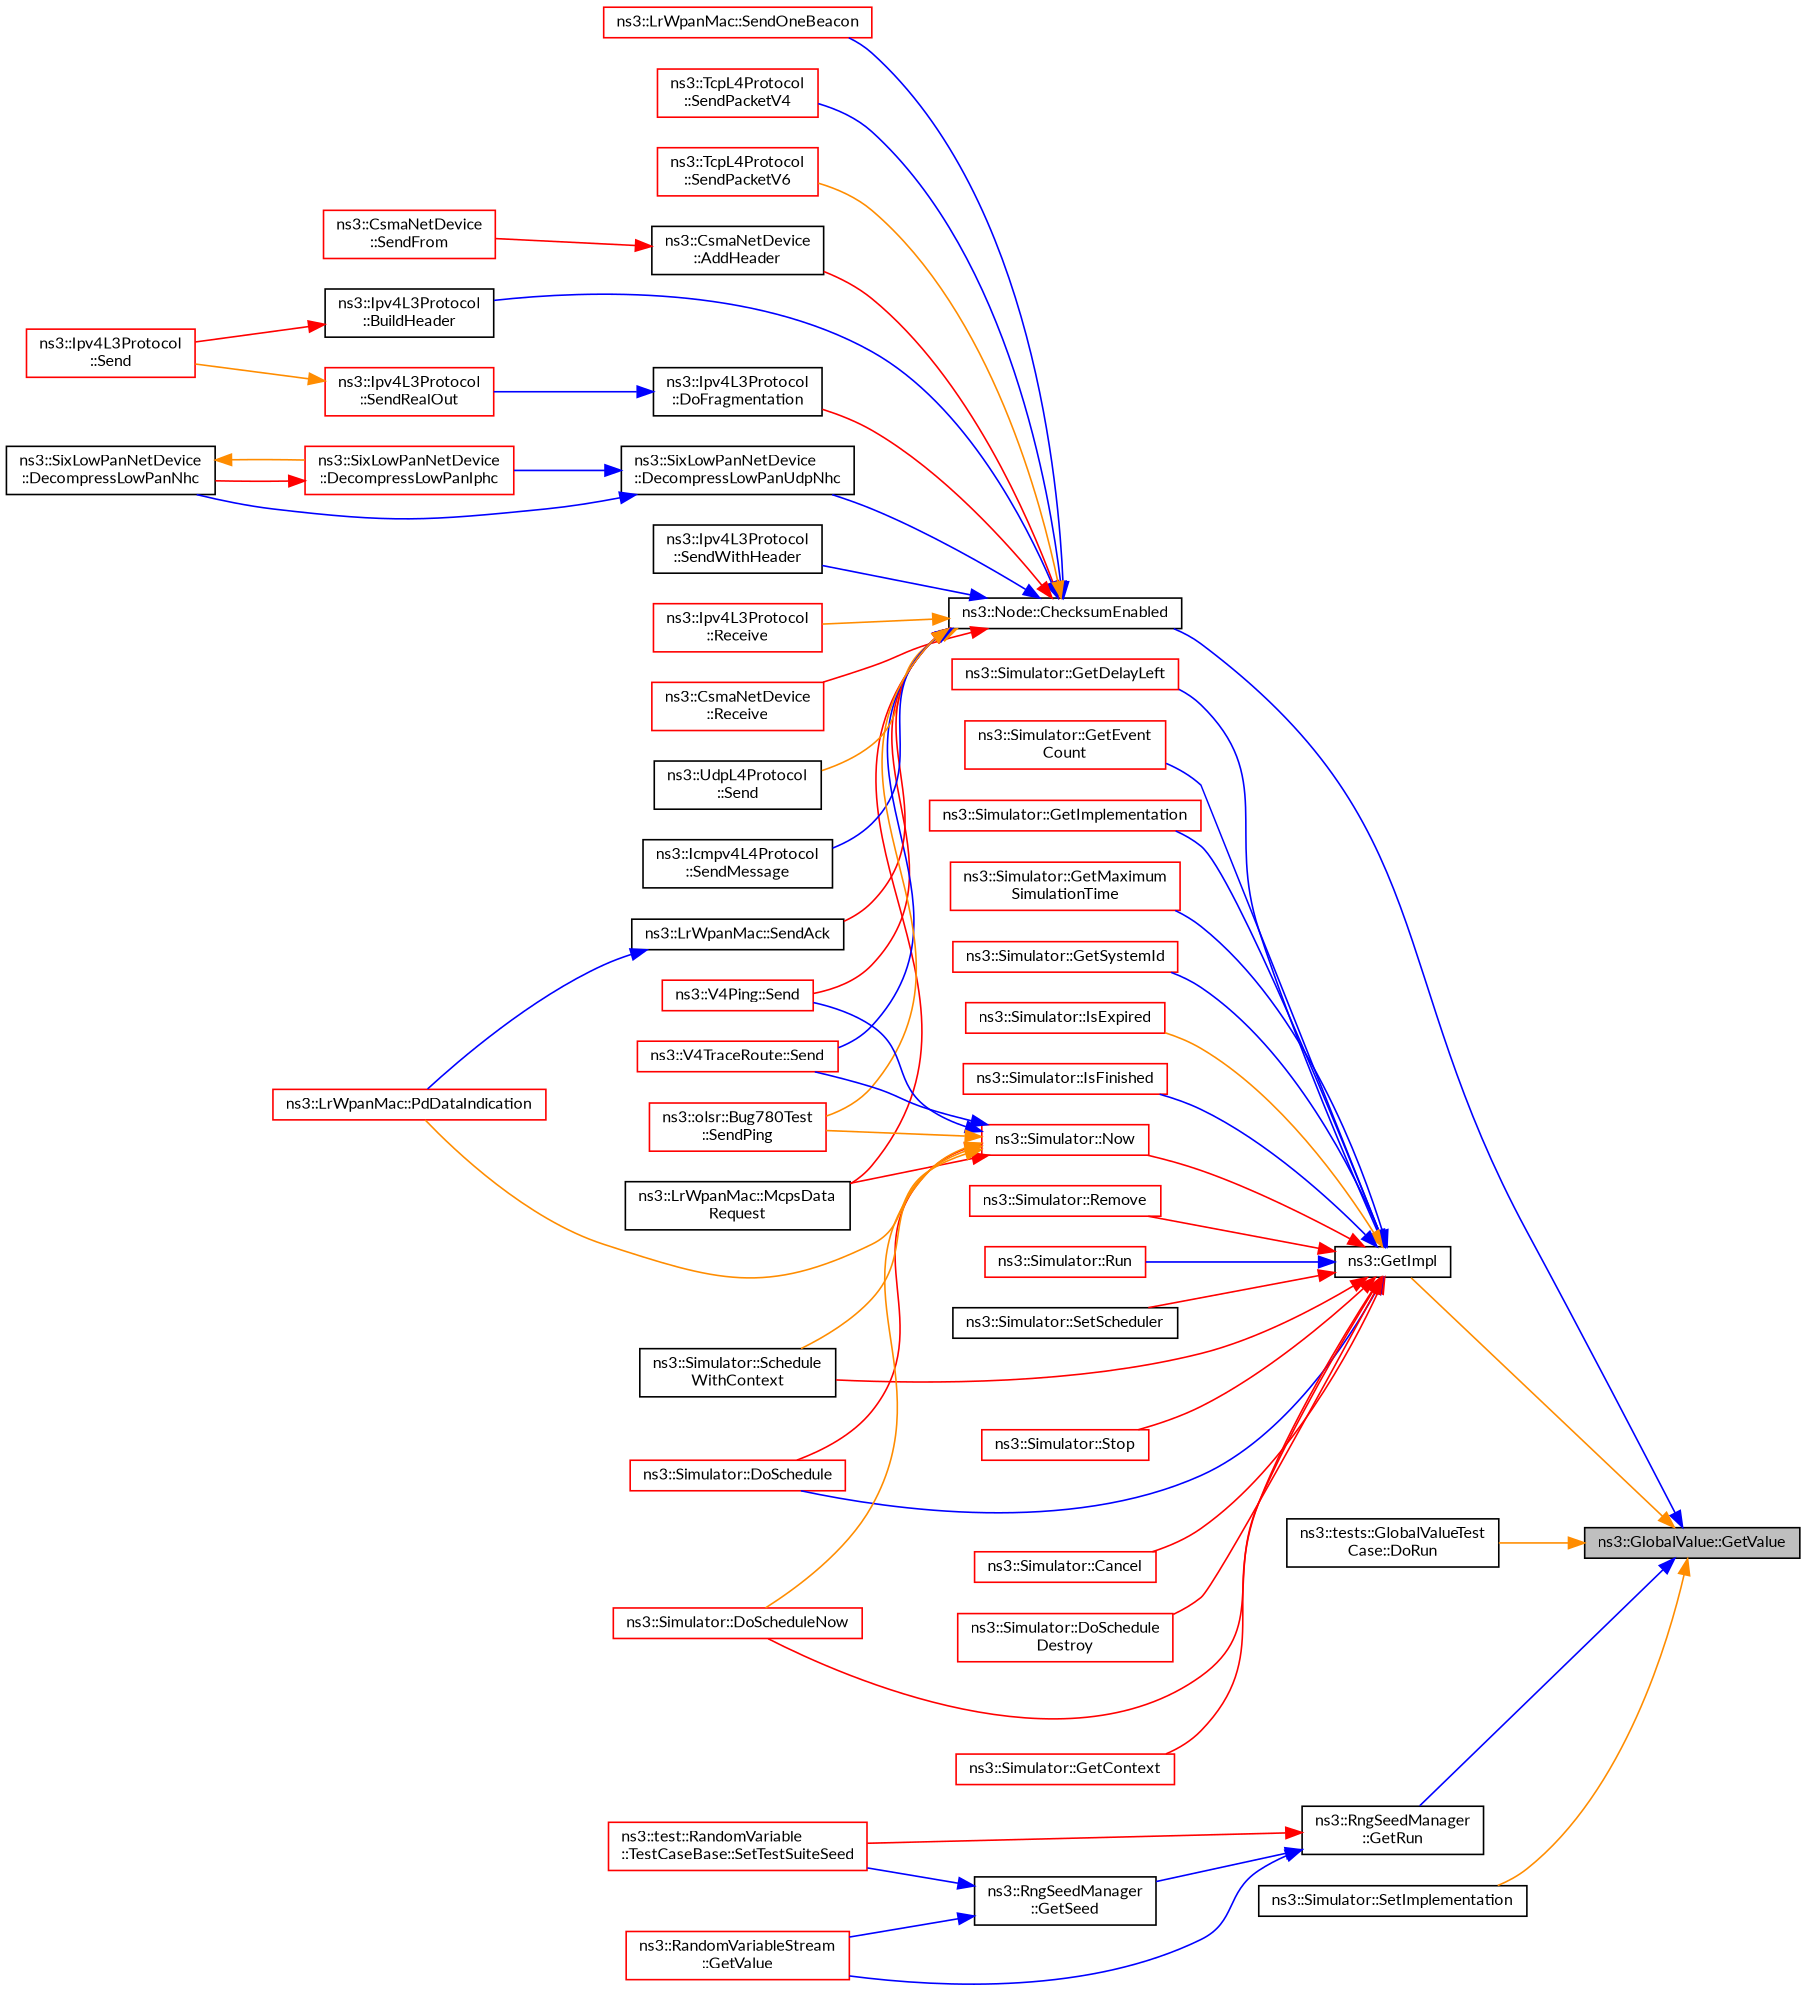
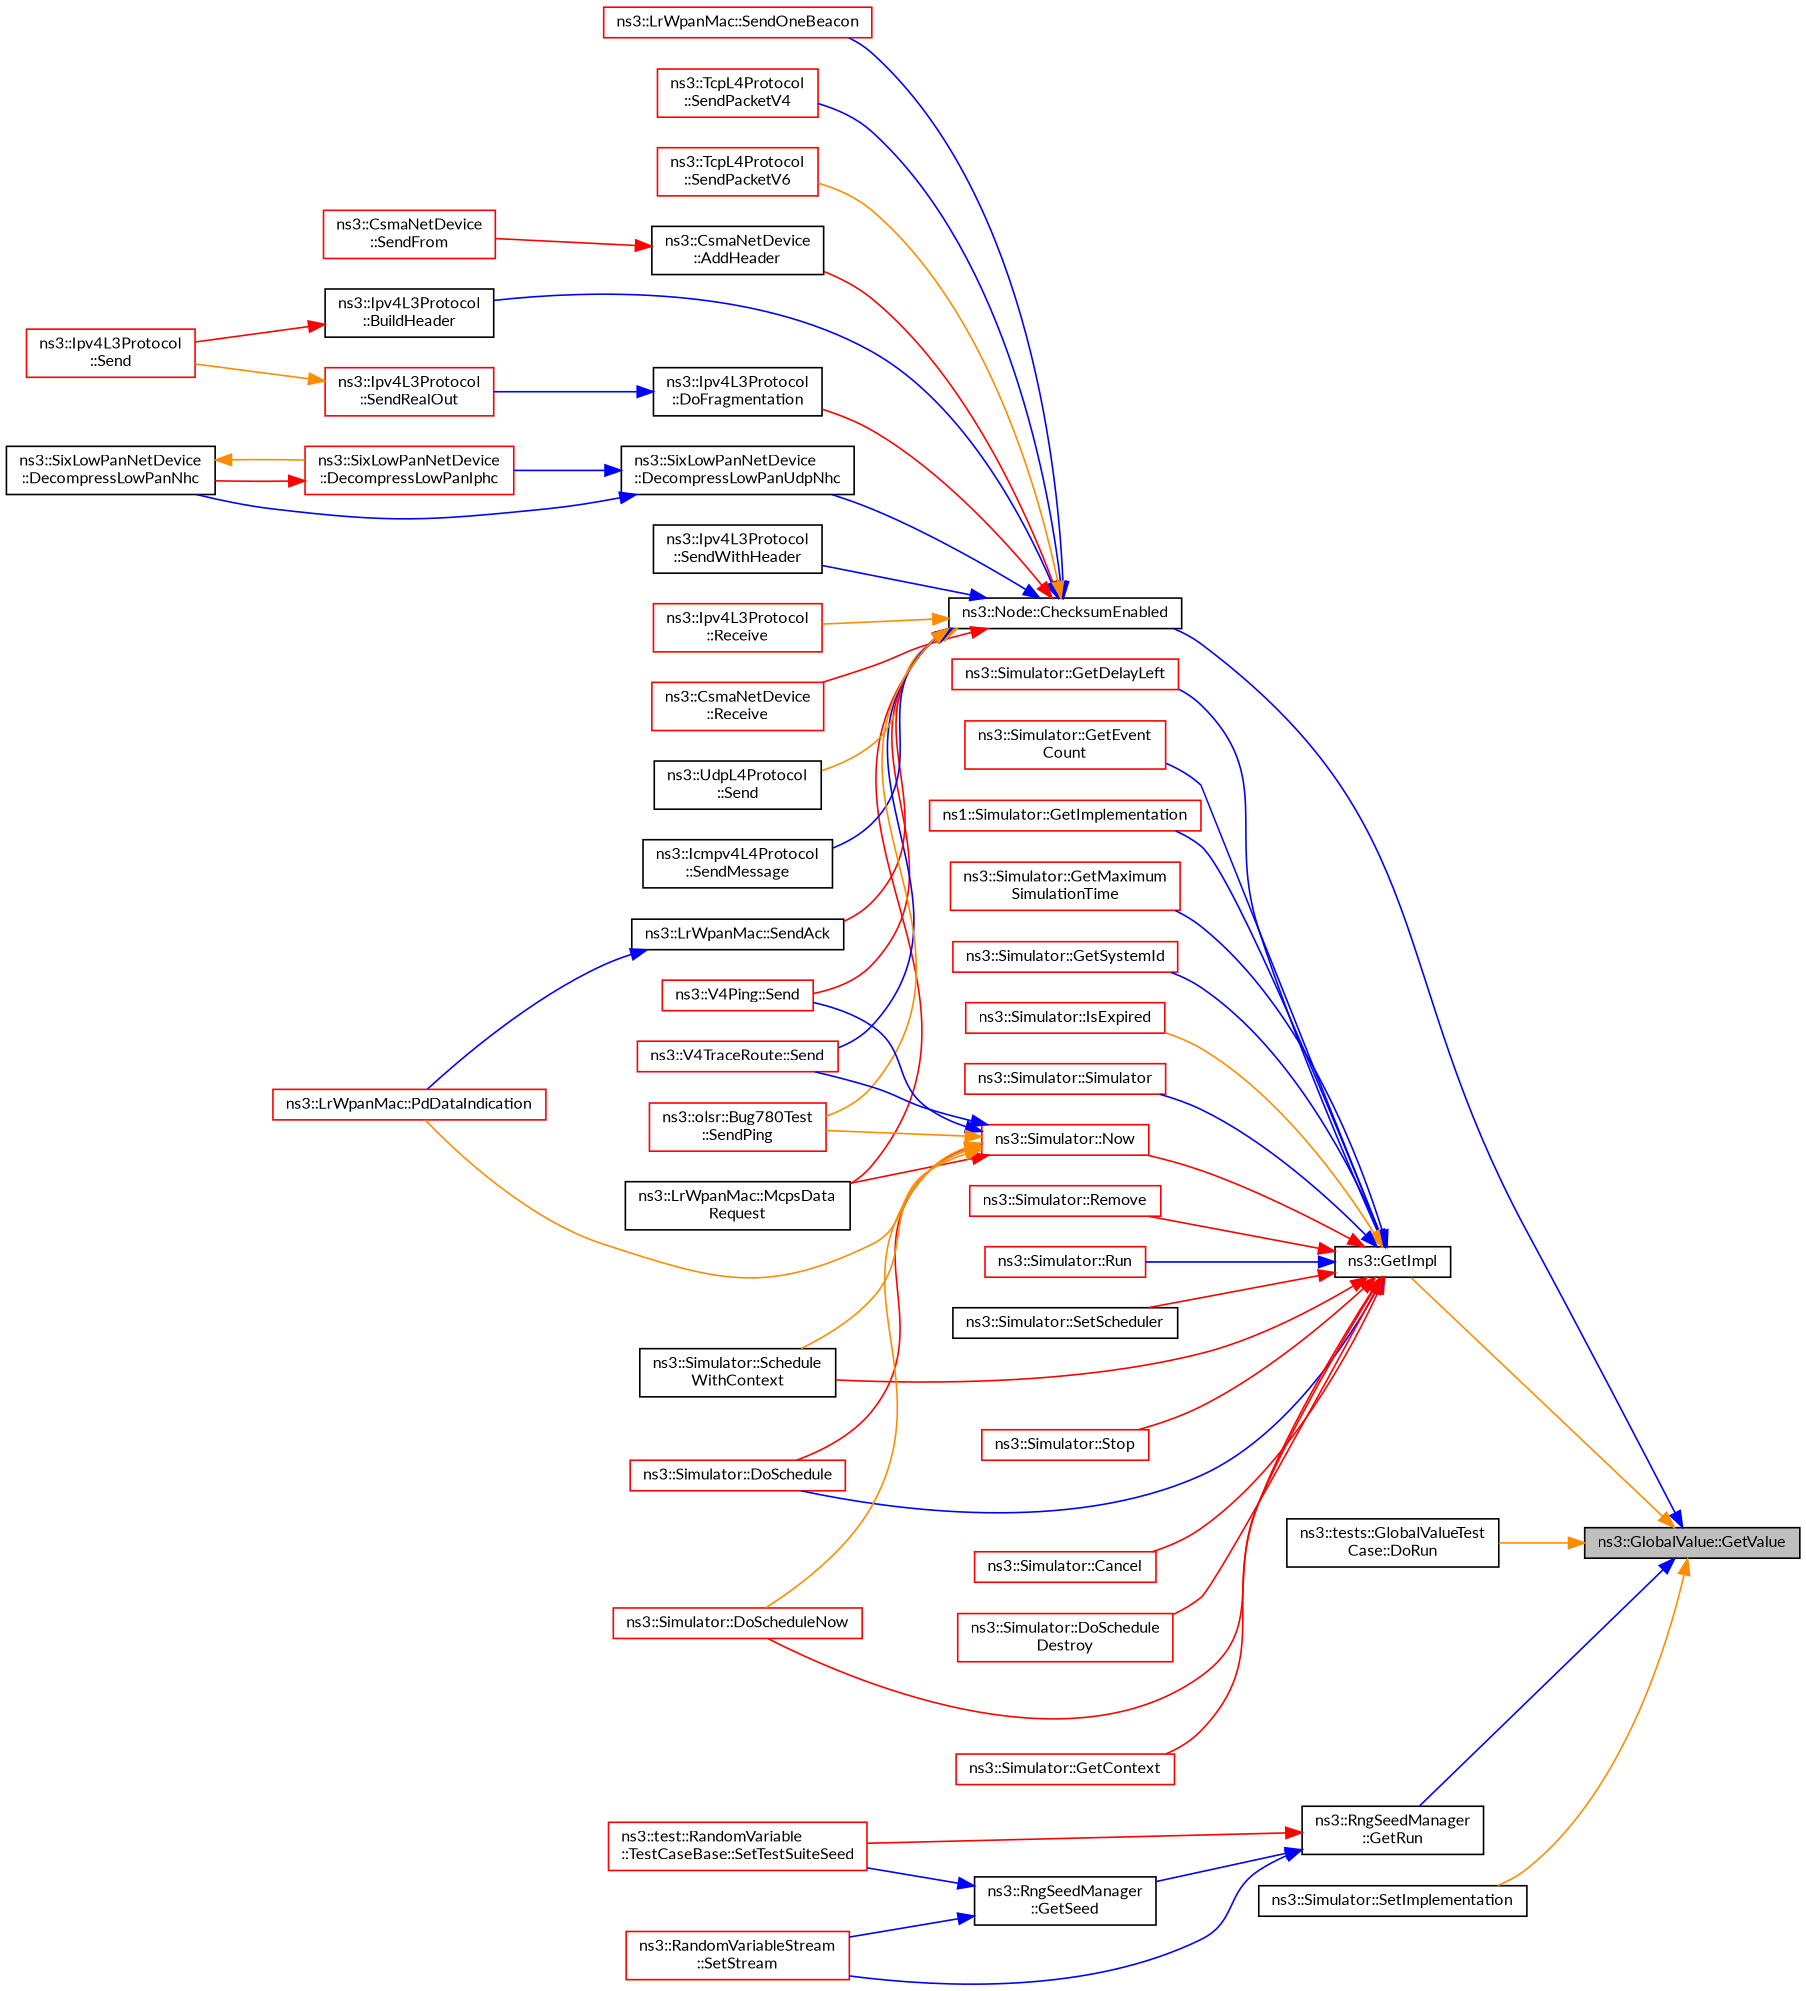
(1065, 816) -> (1065, 816)
(1065, 1079) -> (1065, 1079)
(738, 1956) -> (738, 1956)
